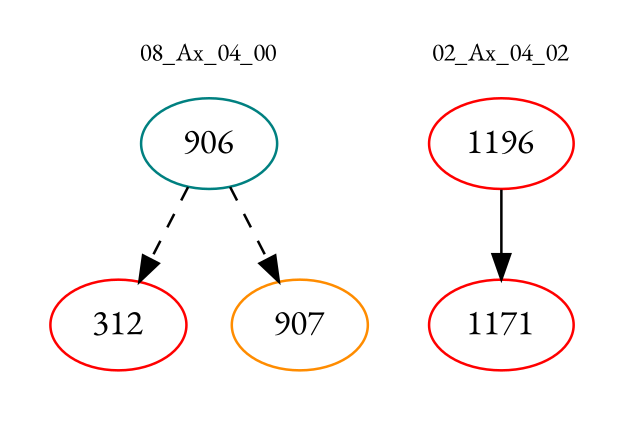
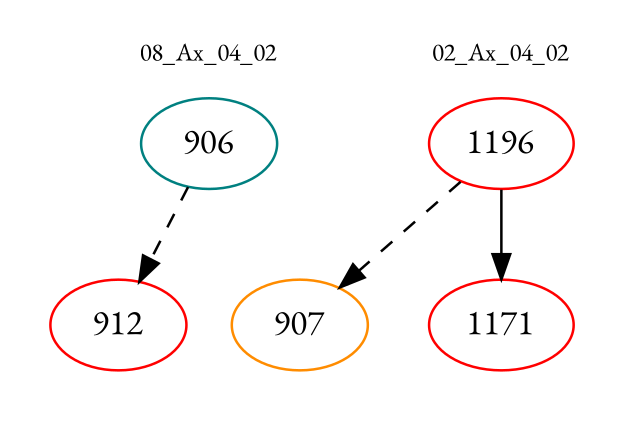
(209, 54) -> (209, 54)
(249, 223) -> (425, 213)
(118, 325) -> (118, 325)
